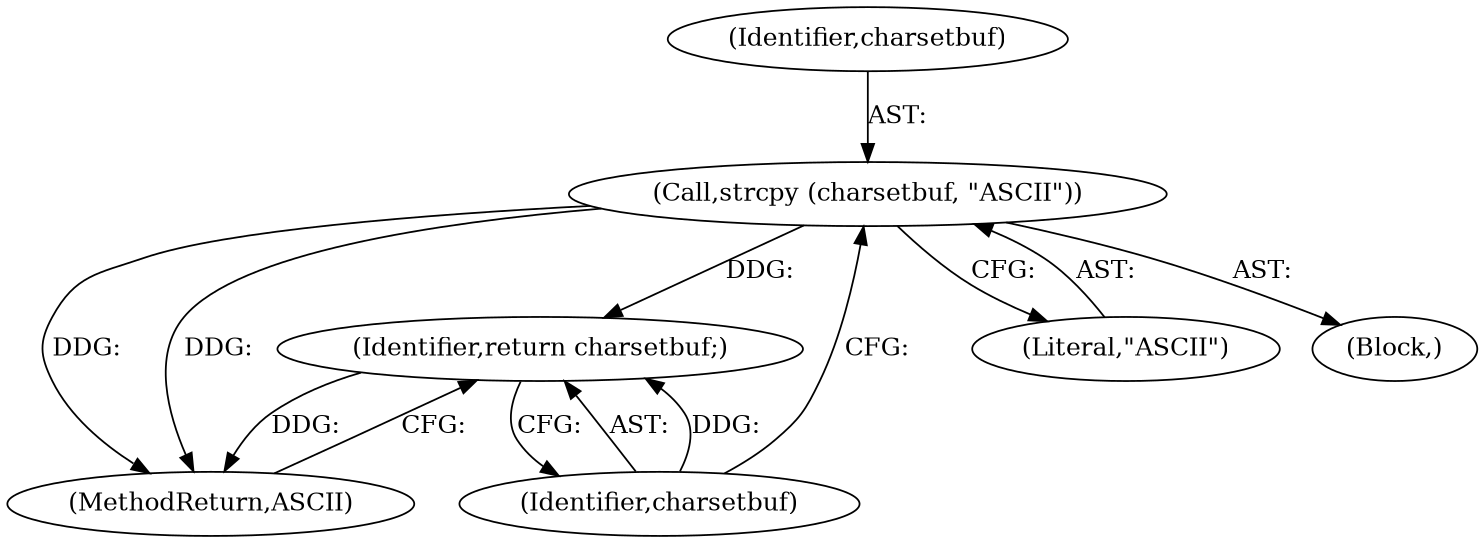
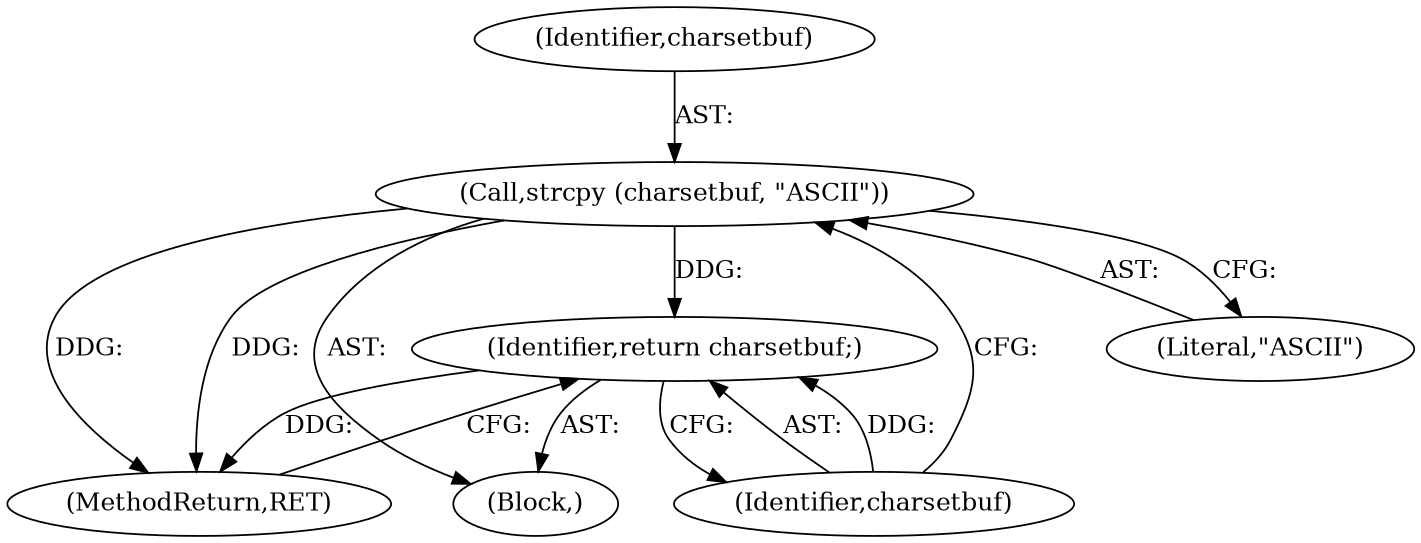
none -> (563, 410)
(211, 504) -> (199, 504)
